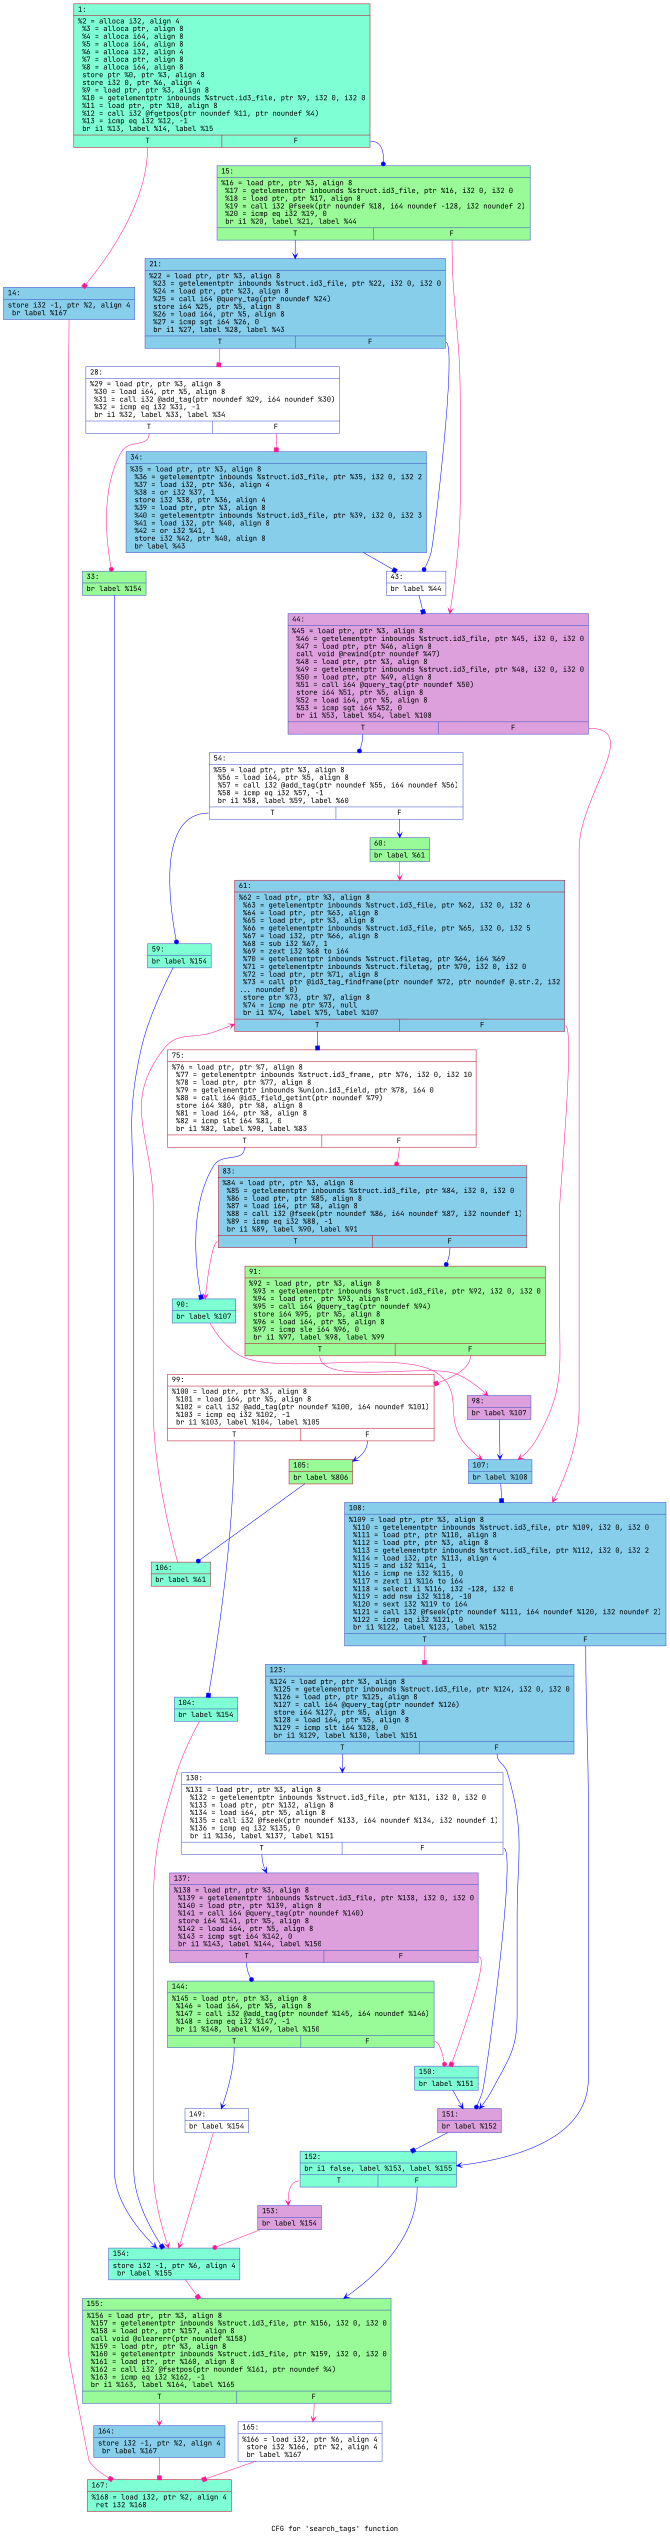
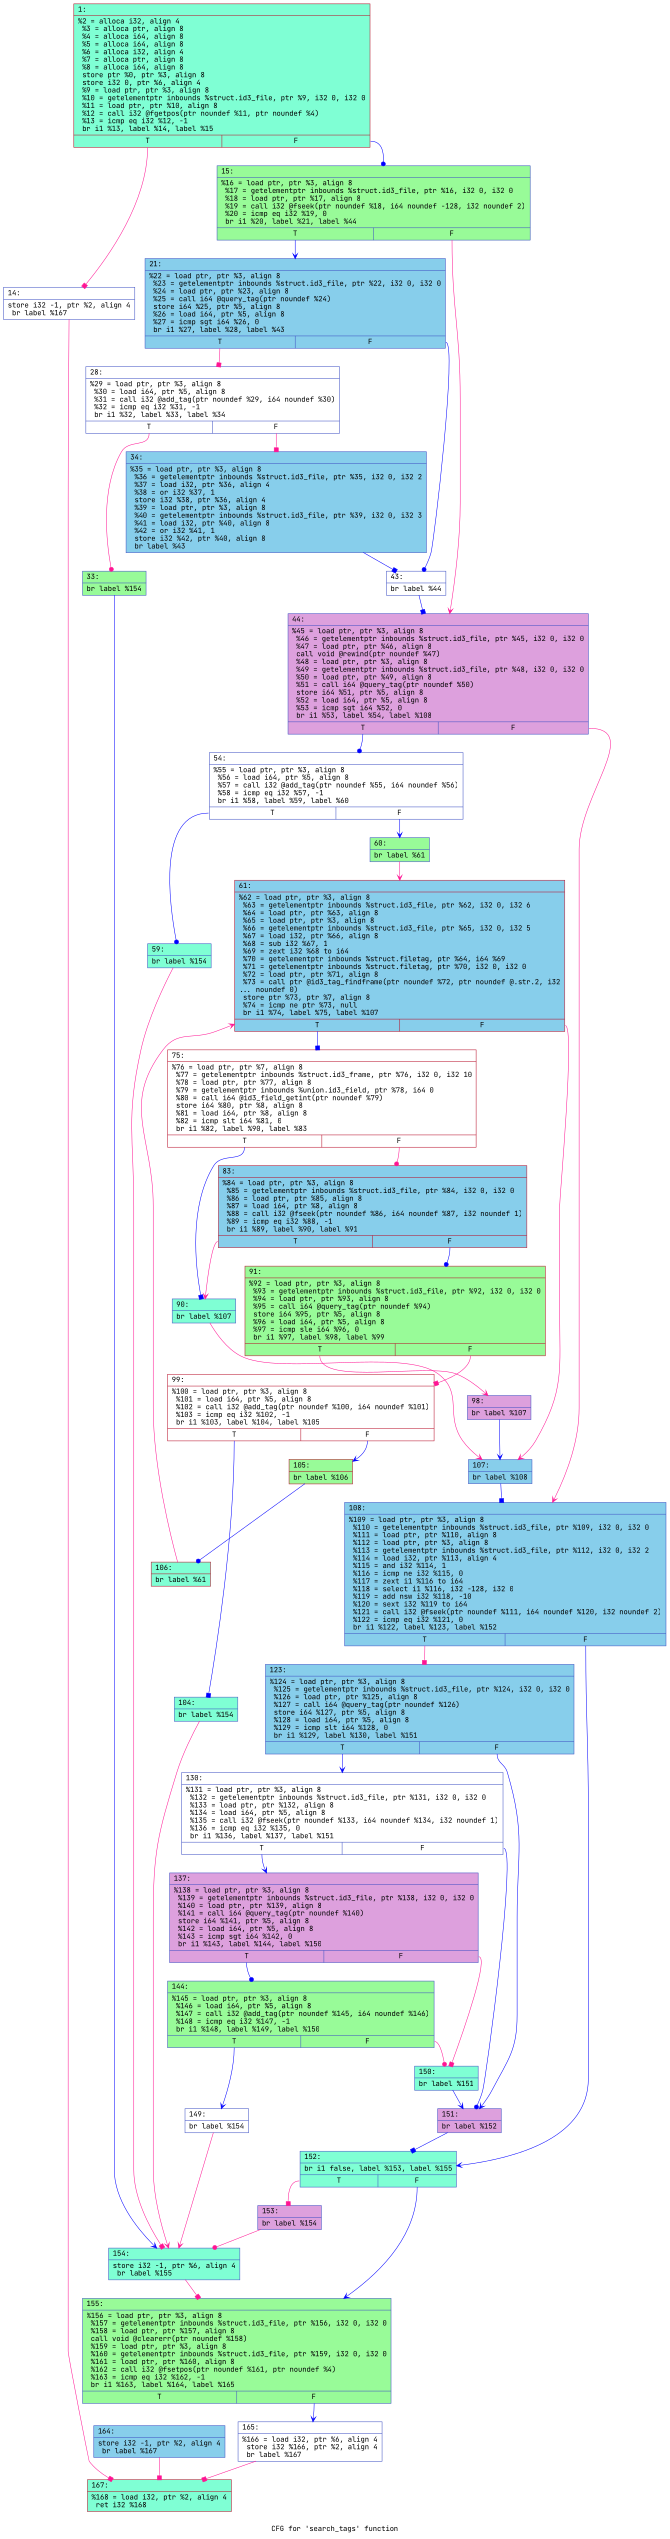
(69, 303) -> (69, 303)
(321, 1478) -> (321, 1478)
(134, 1605) -> (134, 1605)
(290, 2188) -> (290, 2188)
(314, 2410) -> (314, 2410)
(159, 2412) -> none
